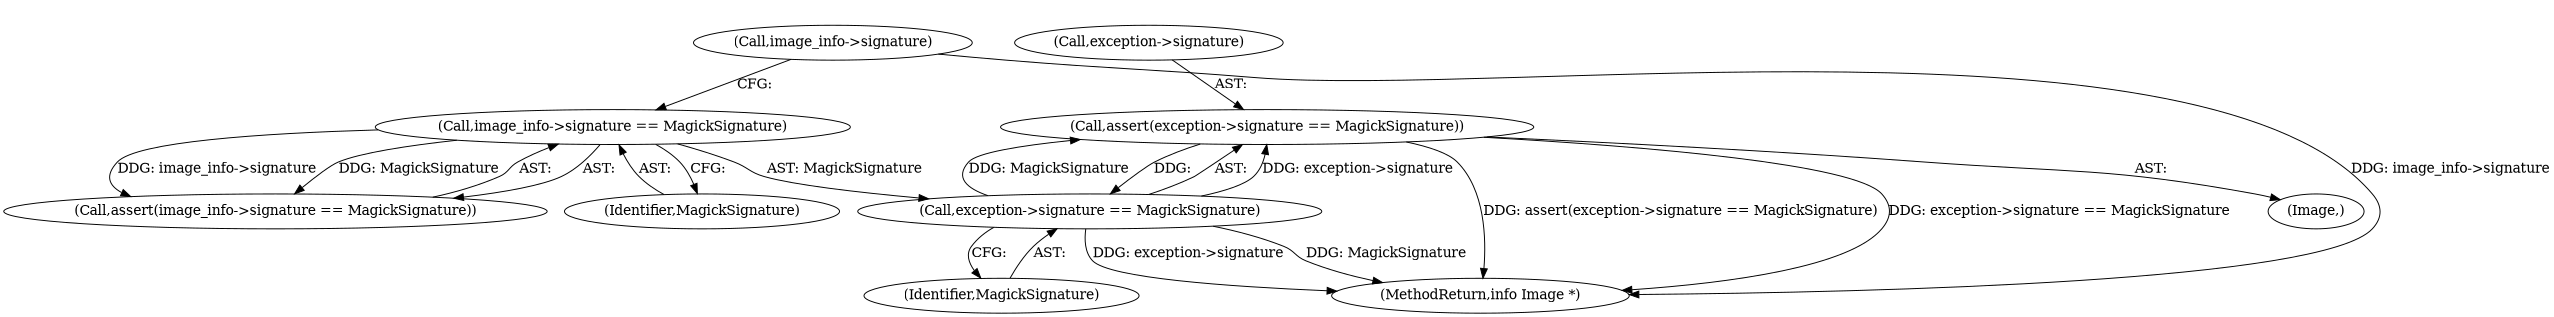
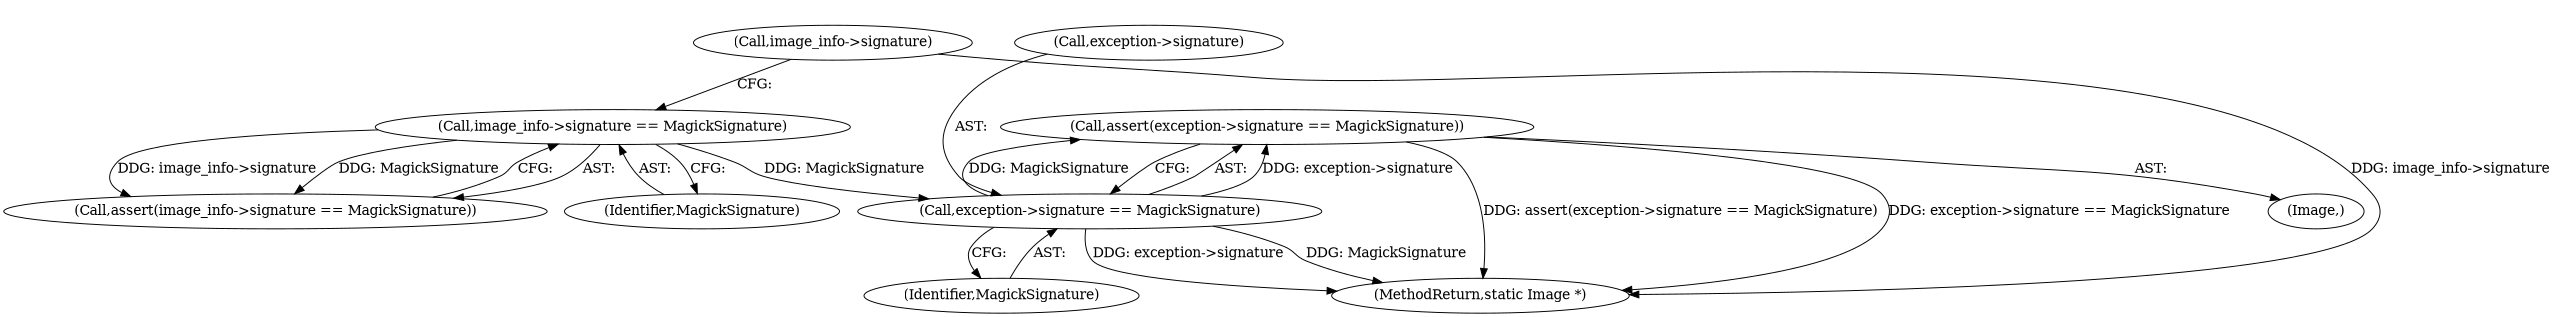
(1204, 82) -> (955, 110)
(538, 169) -> (538, 169)
(845, 169) -> (845, 169)
(1175, 169) -> (1175, 169)
(1480, 296) -> (1480, 296)
